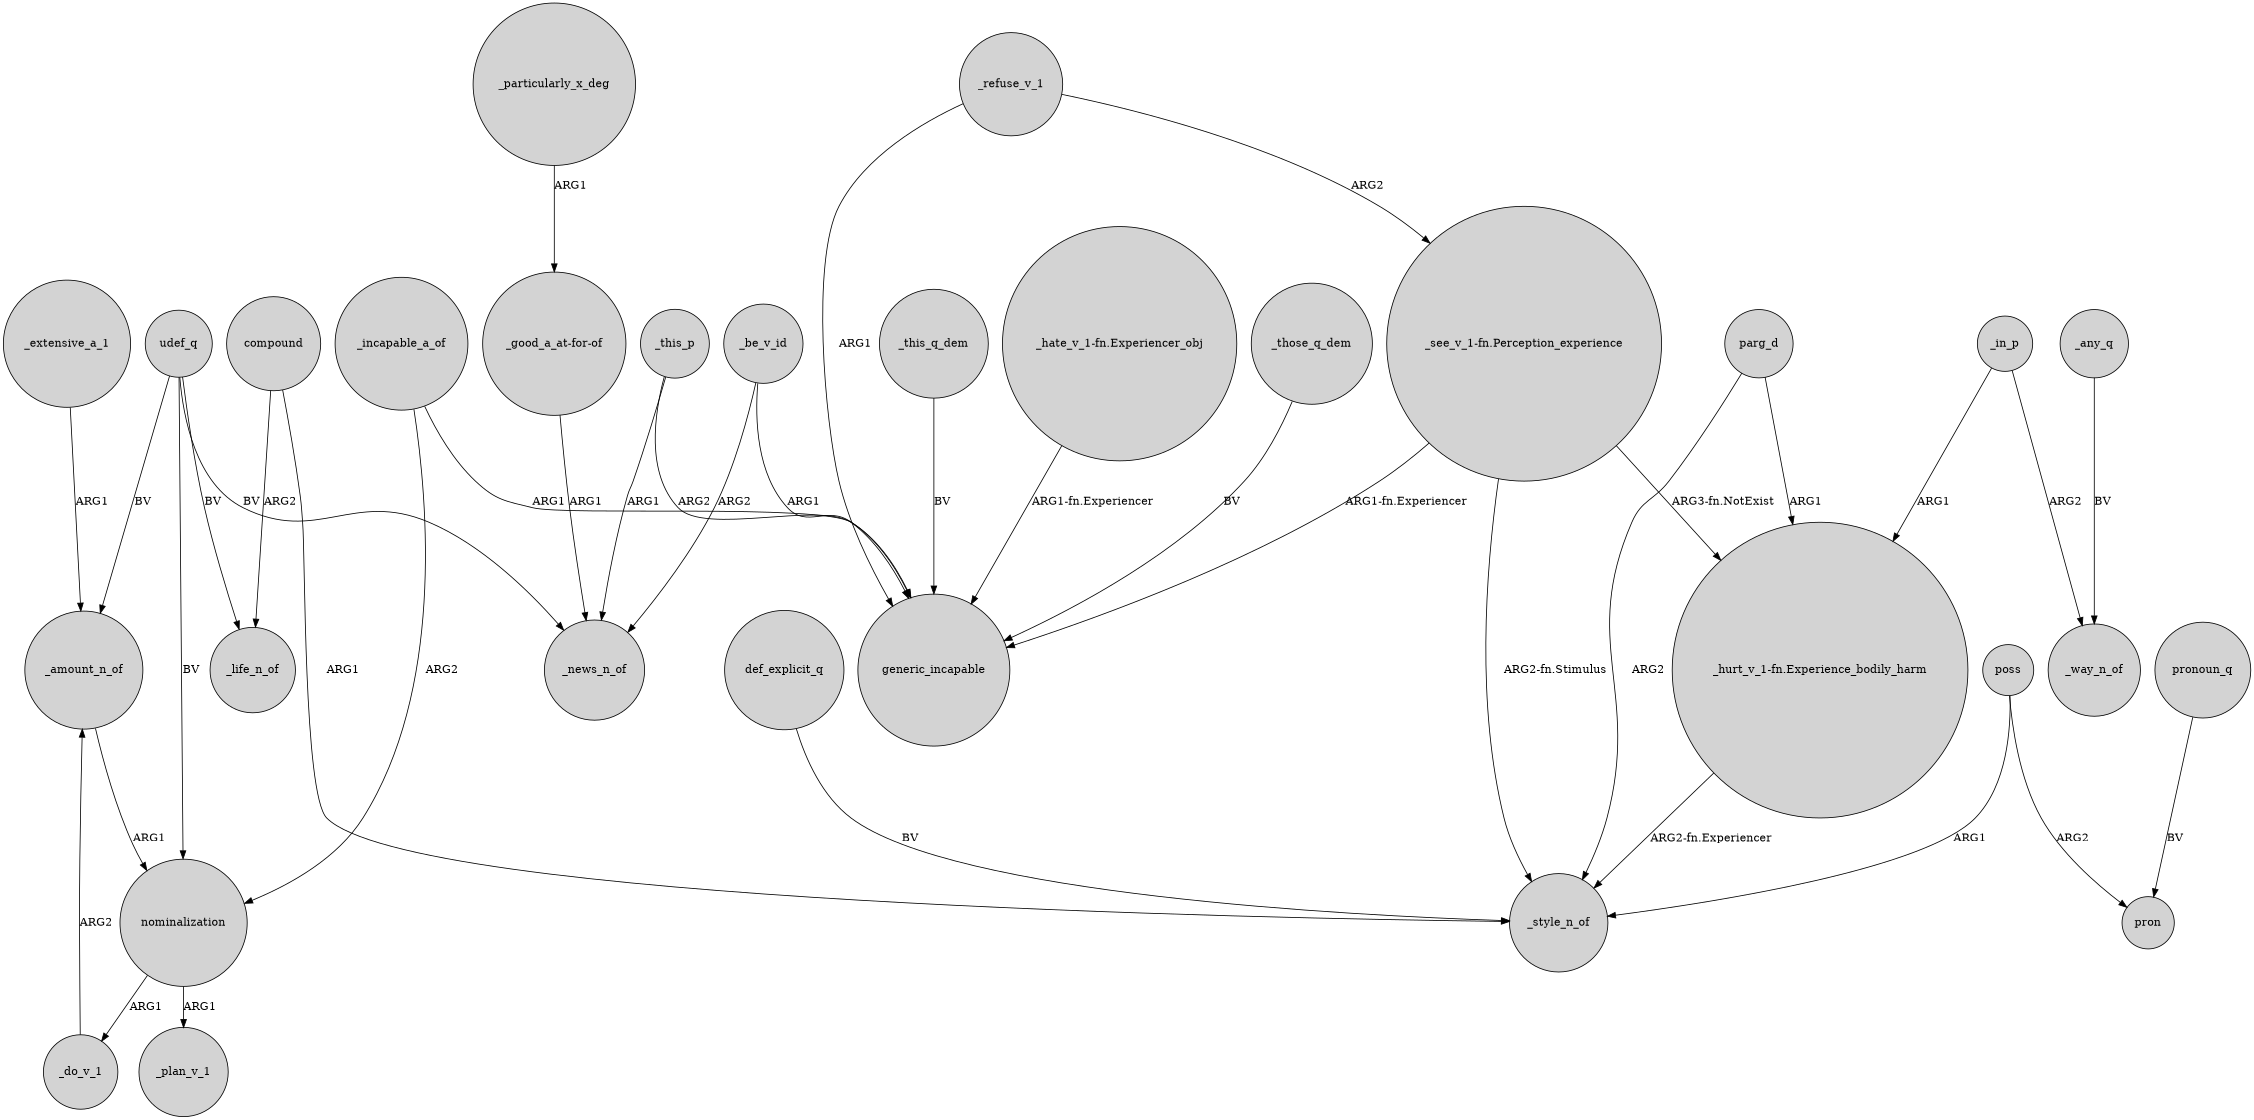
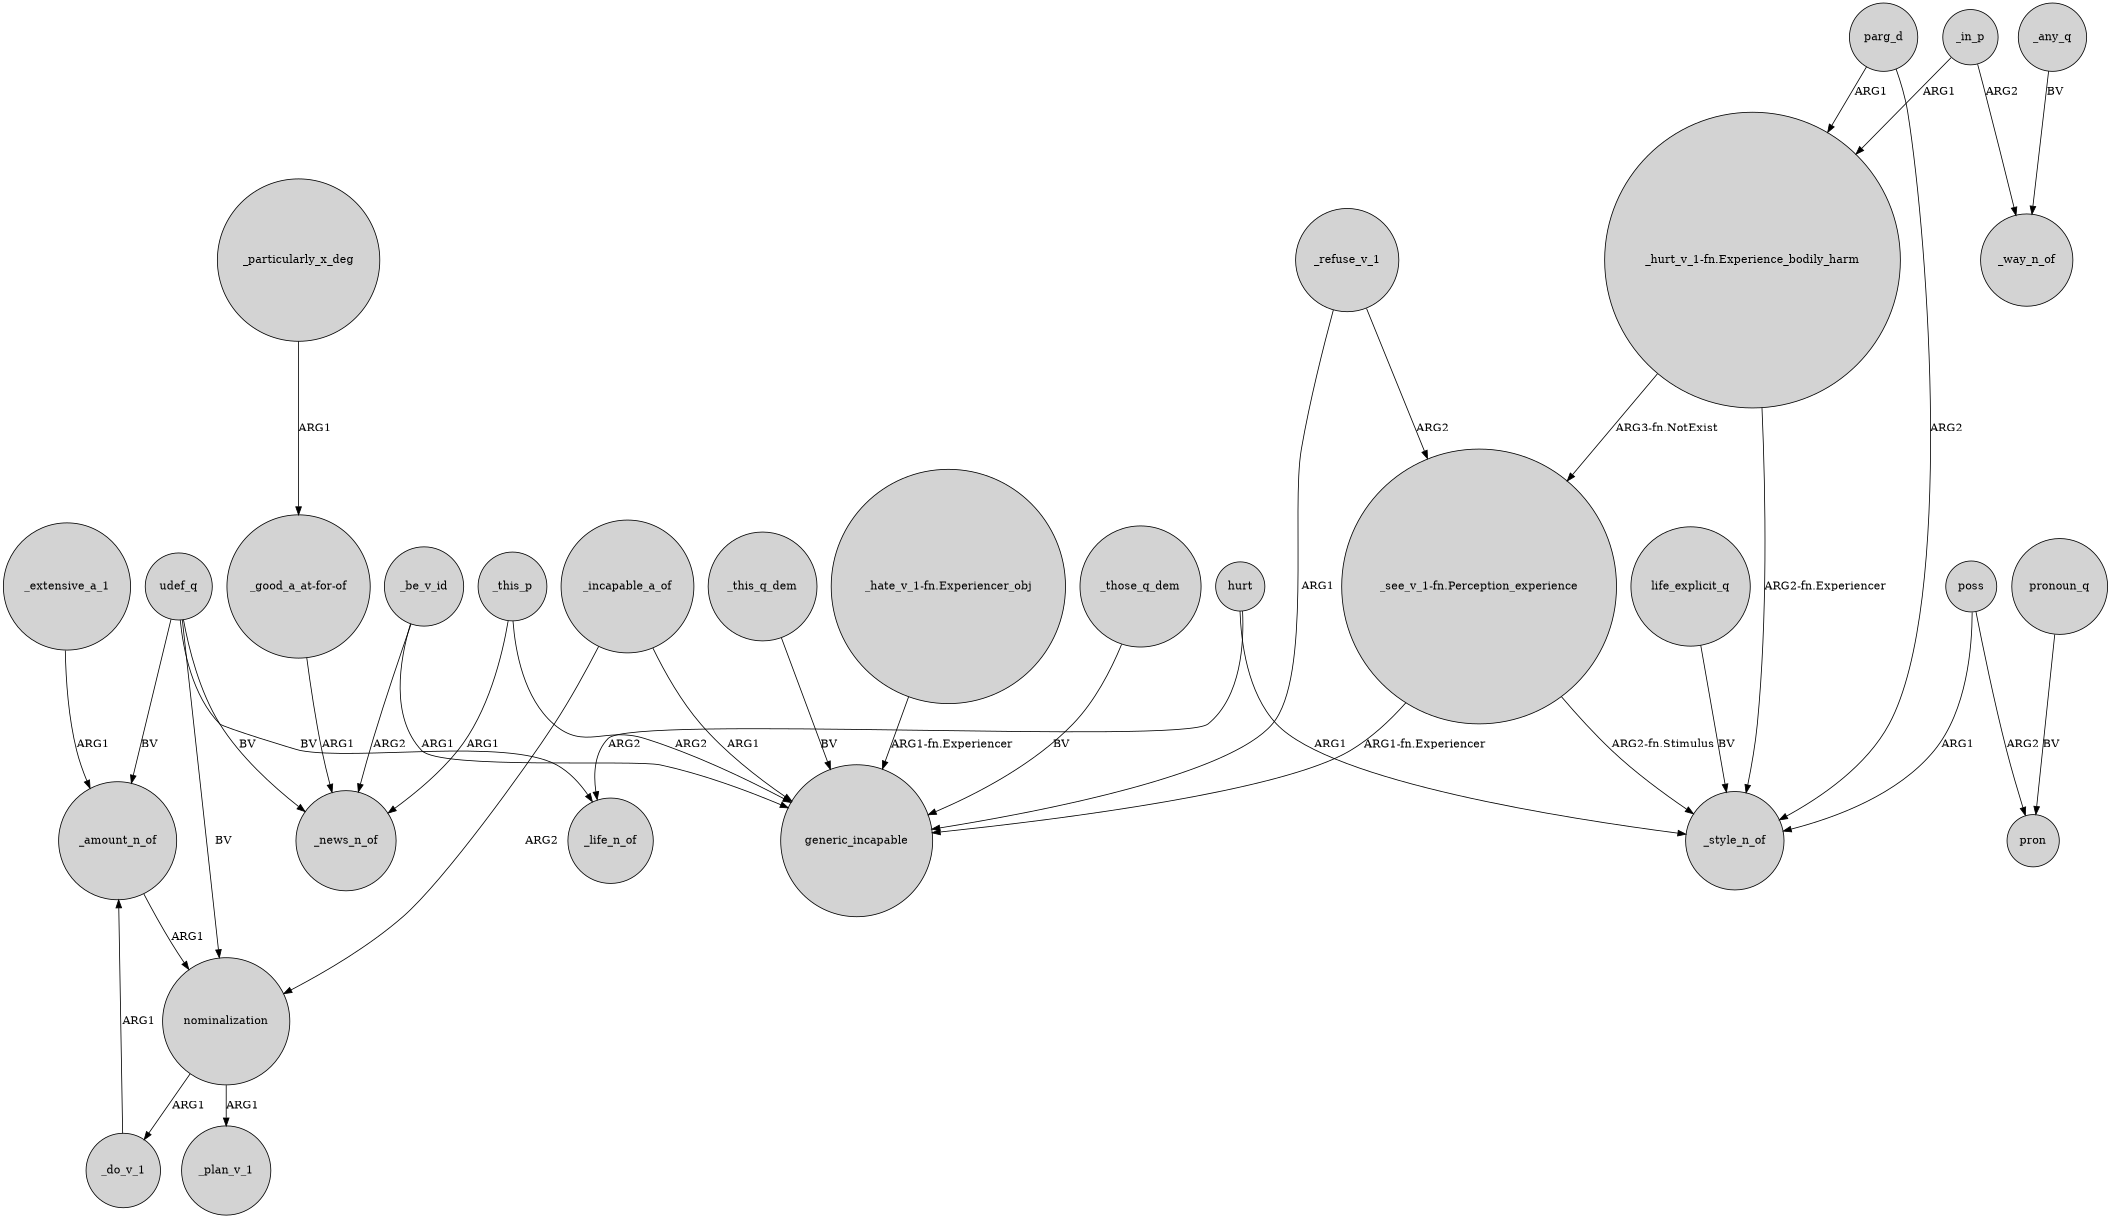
(274, 344) -> (1240, 586)
(1666, 500) -> (1615, 424)
(784, 670) -> (1691, 586)
(96, 923) -> (139, 1021)
